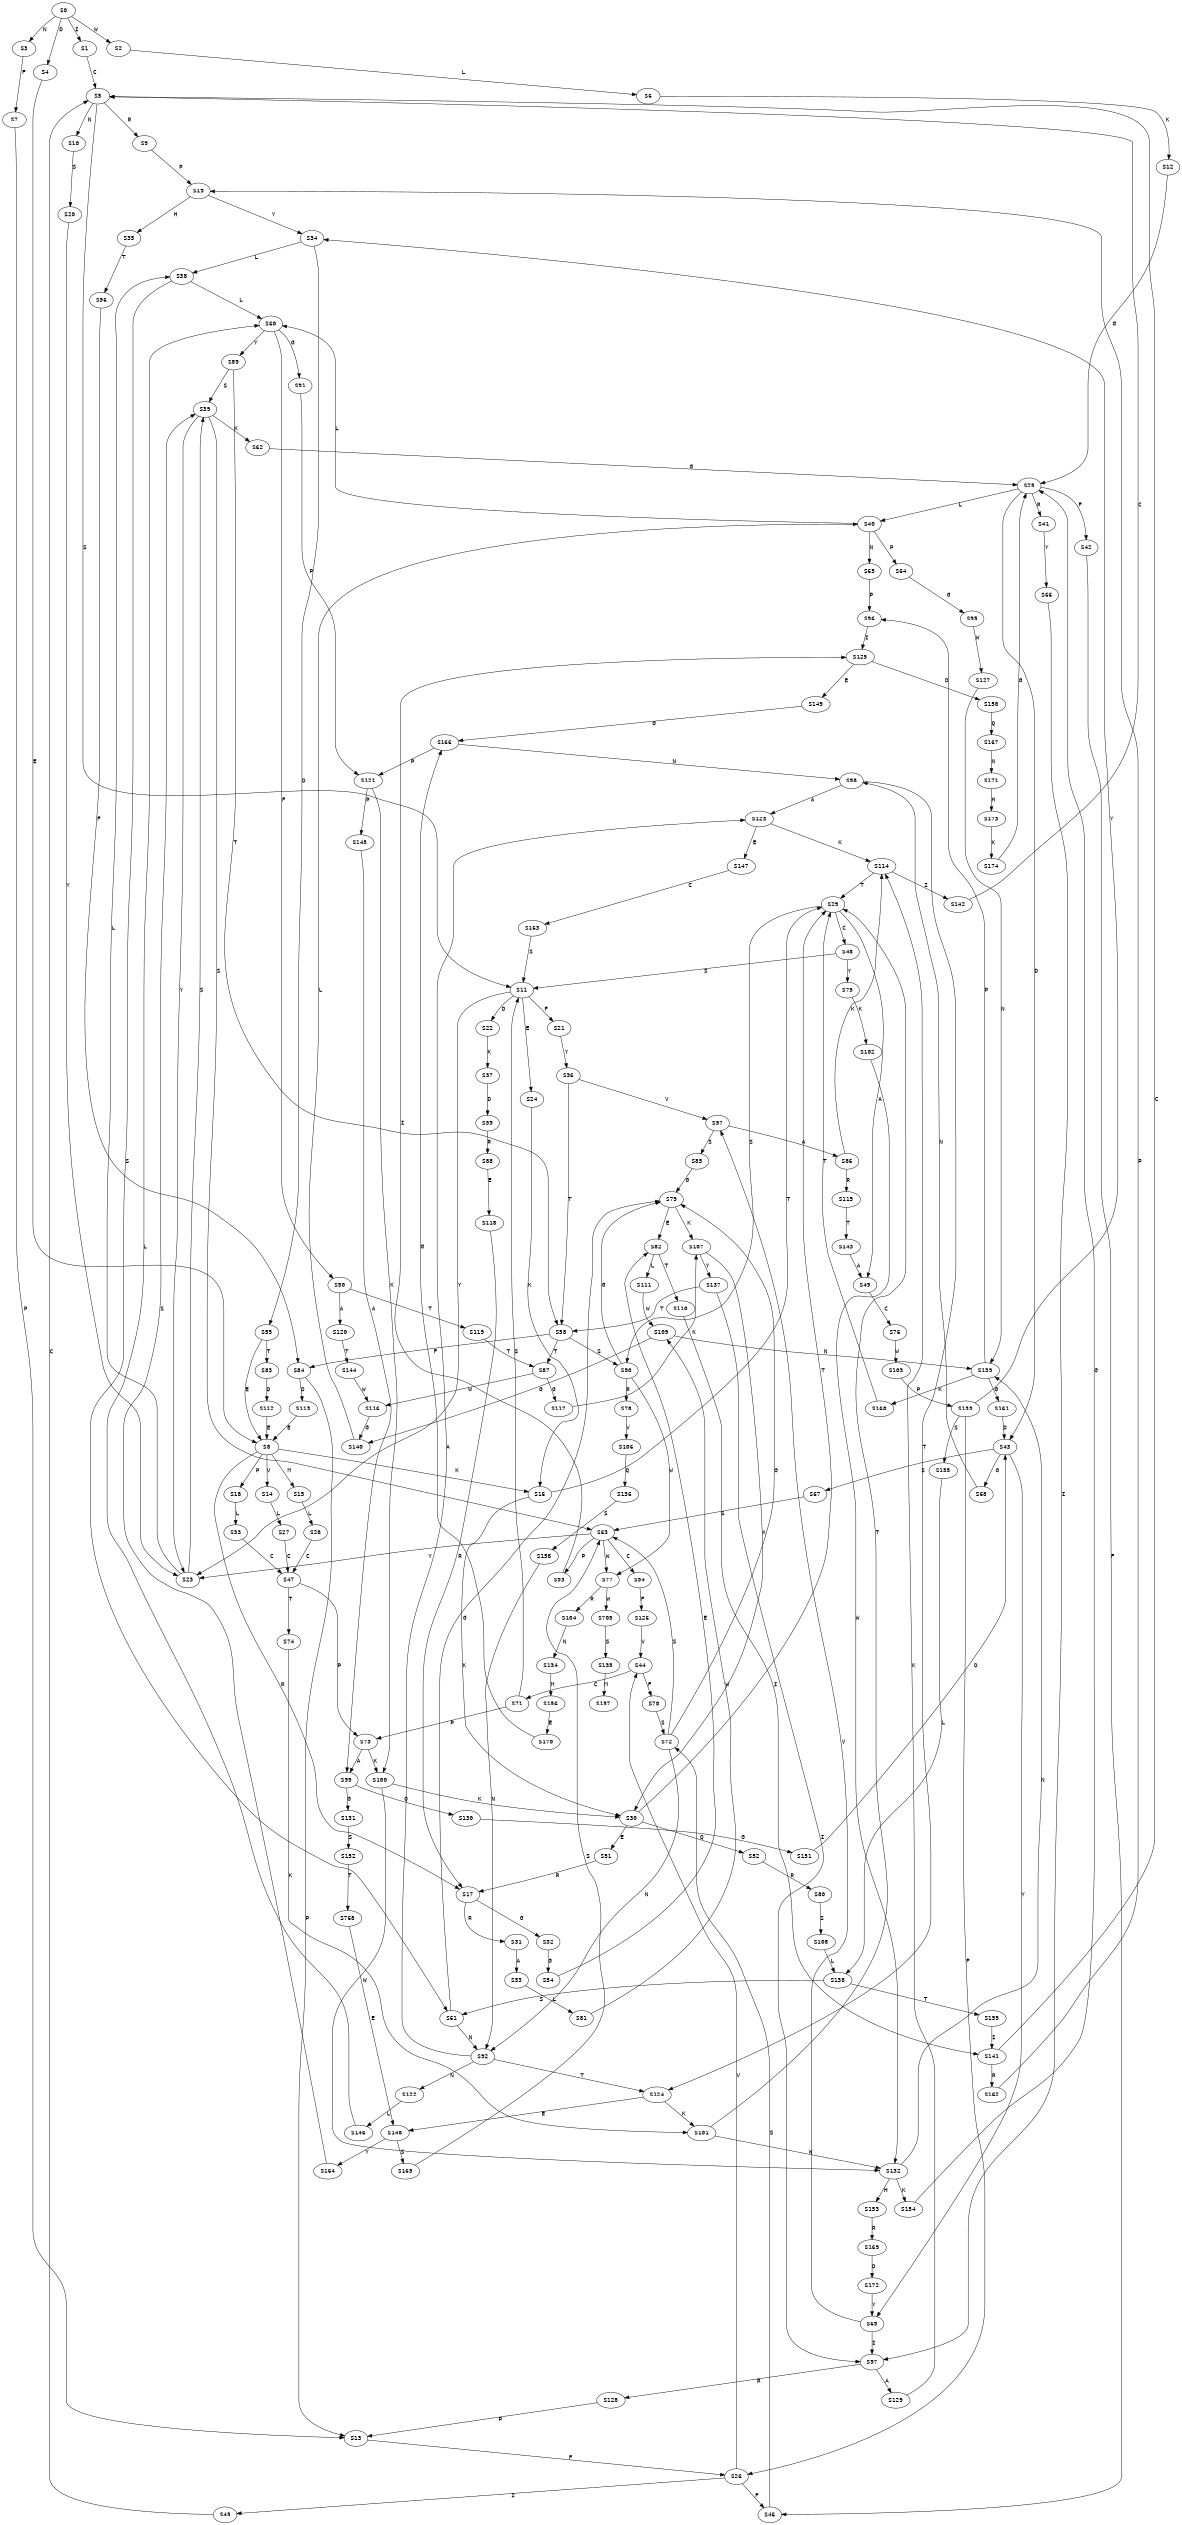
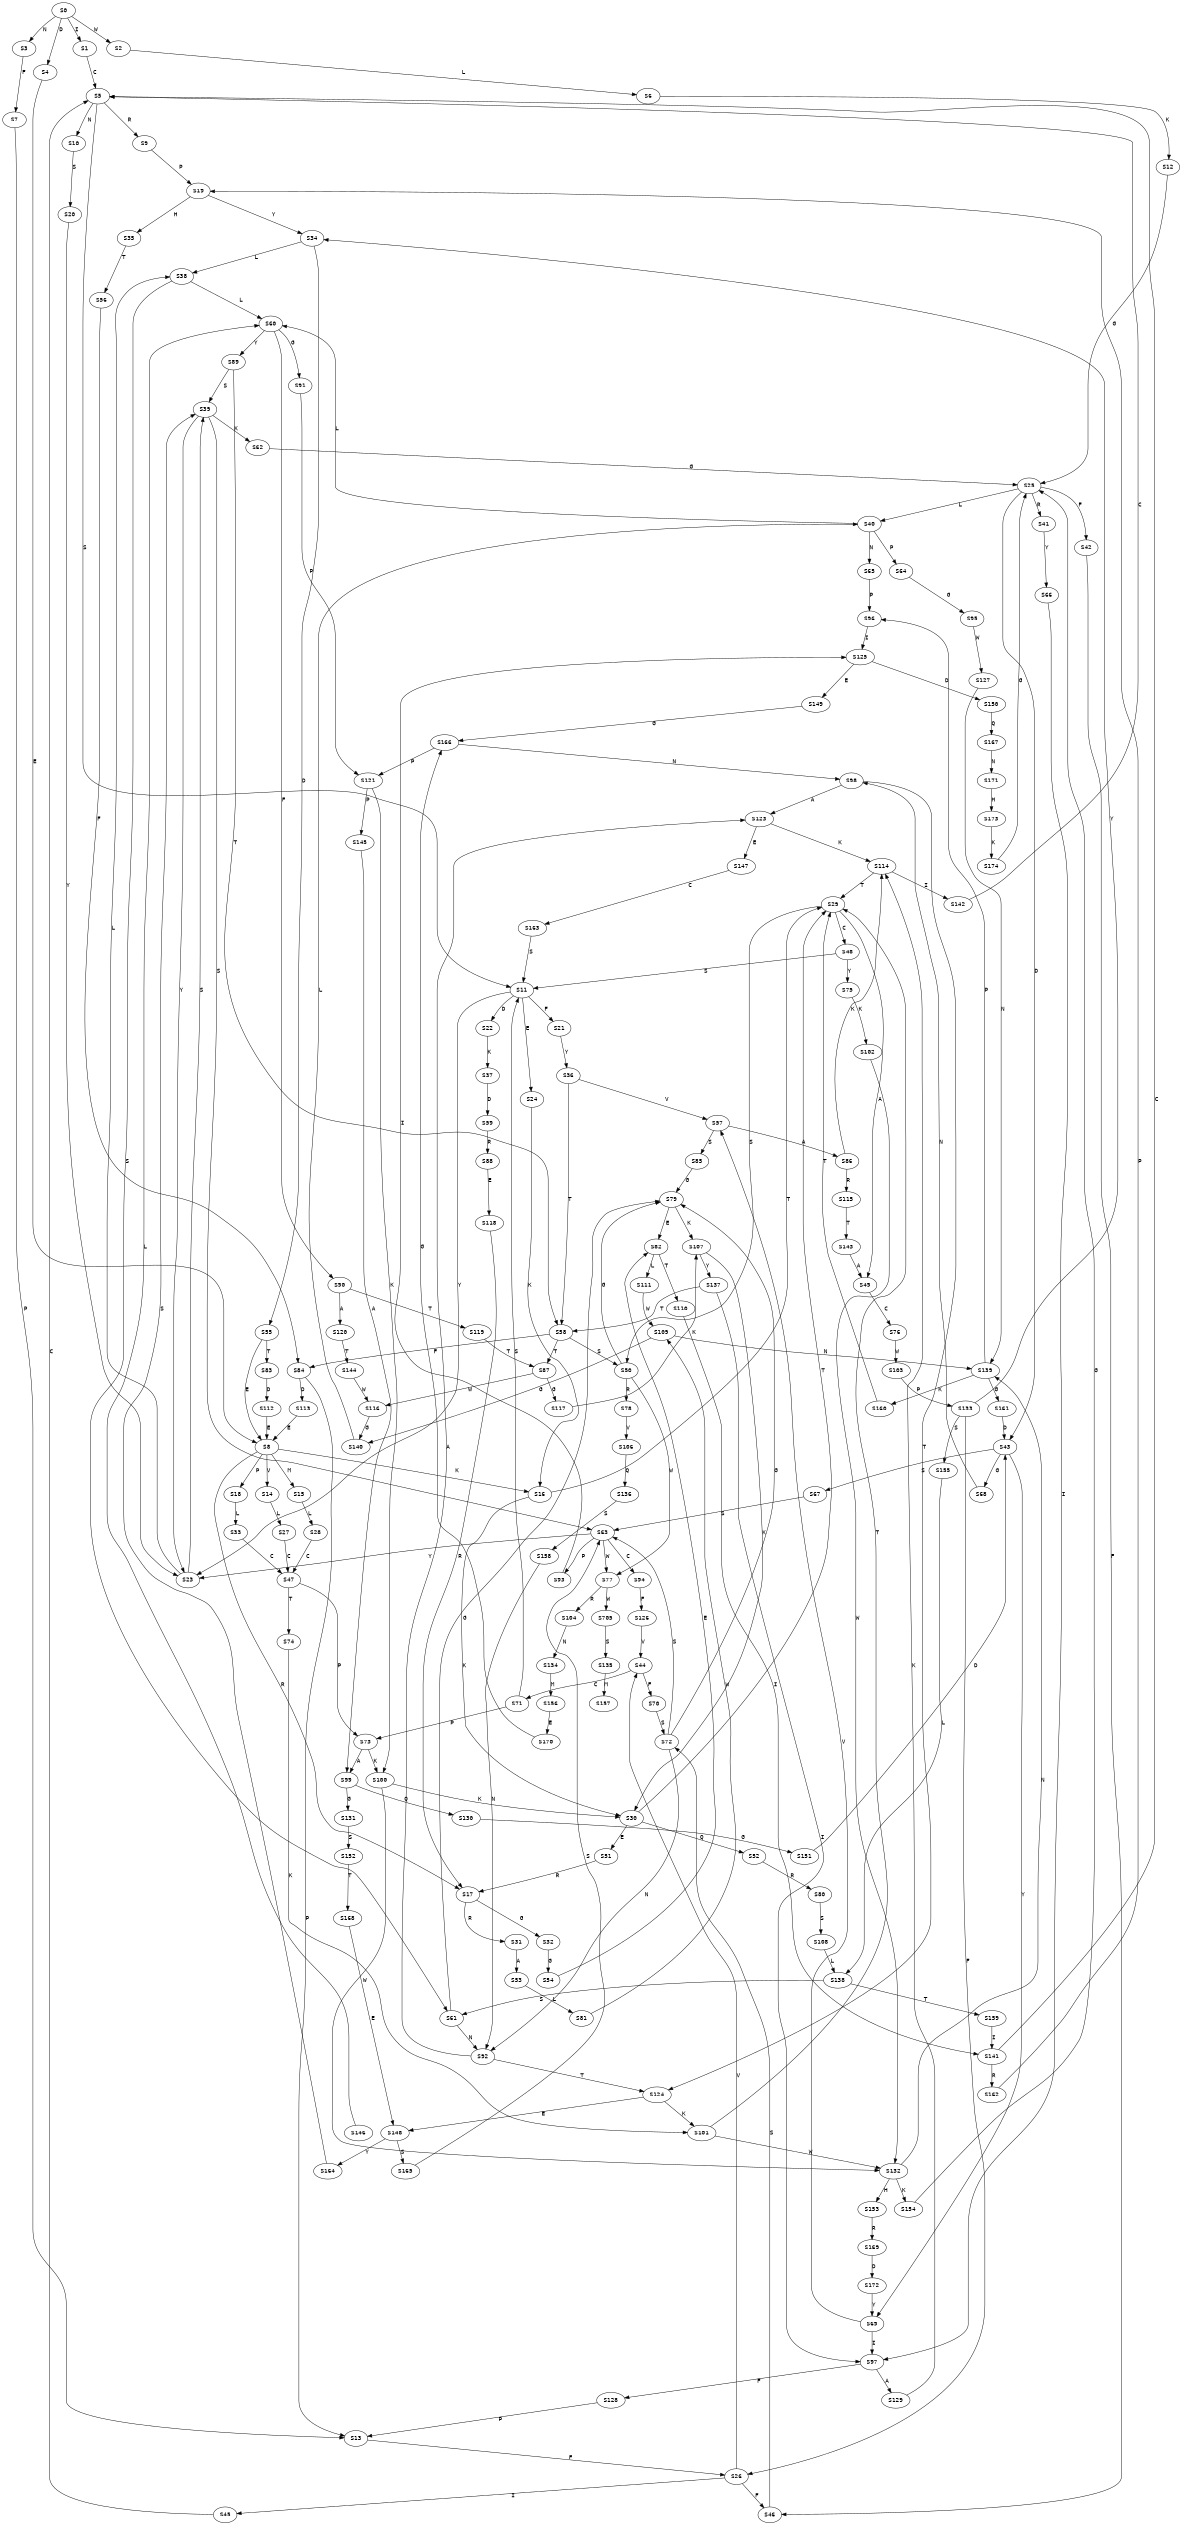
(348, 1918) -> (348, 1918)
(409, 2095) -> none
(759, 2381) -> (759, 2381)
